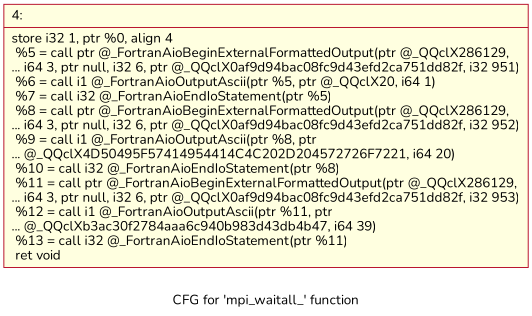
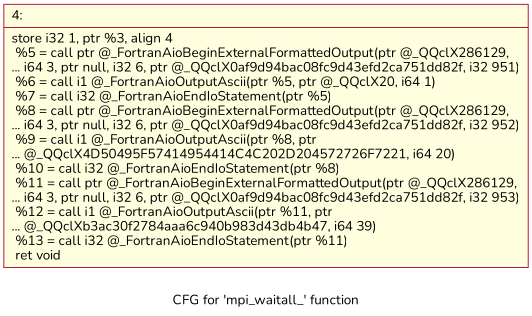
(93, 39) -> (93, 39)
